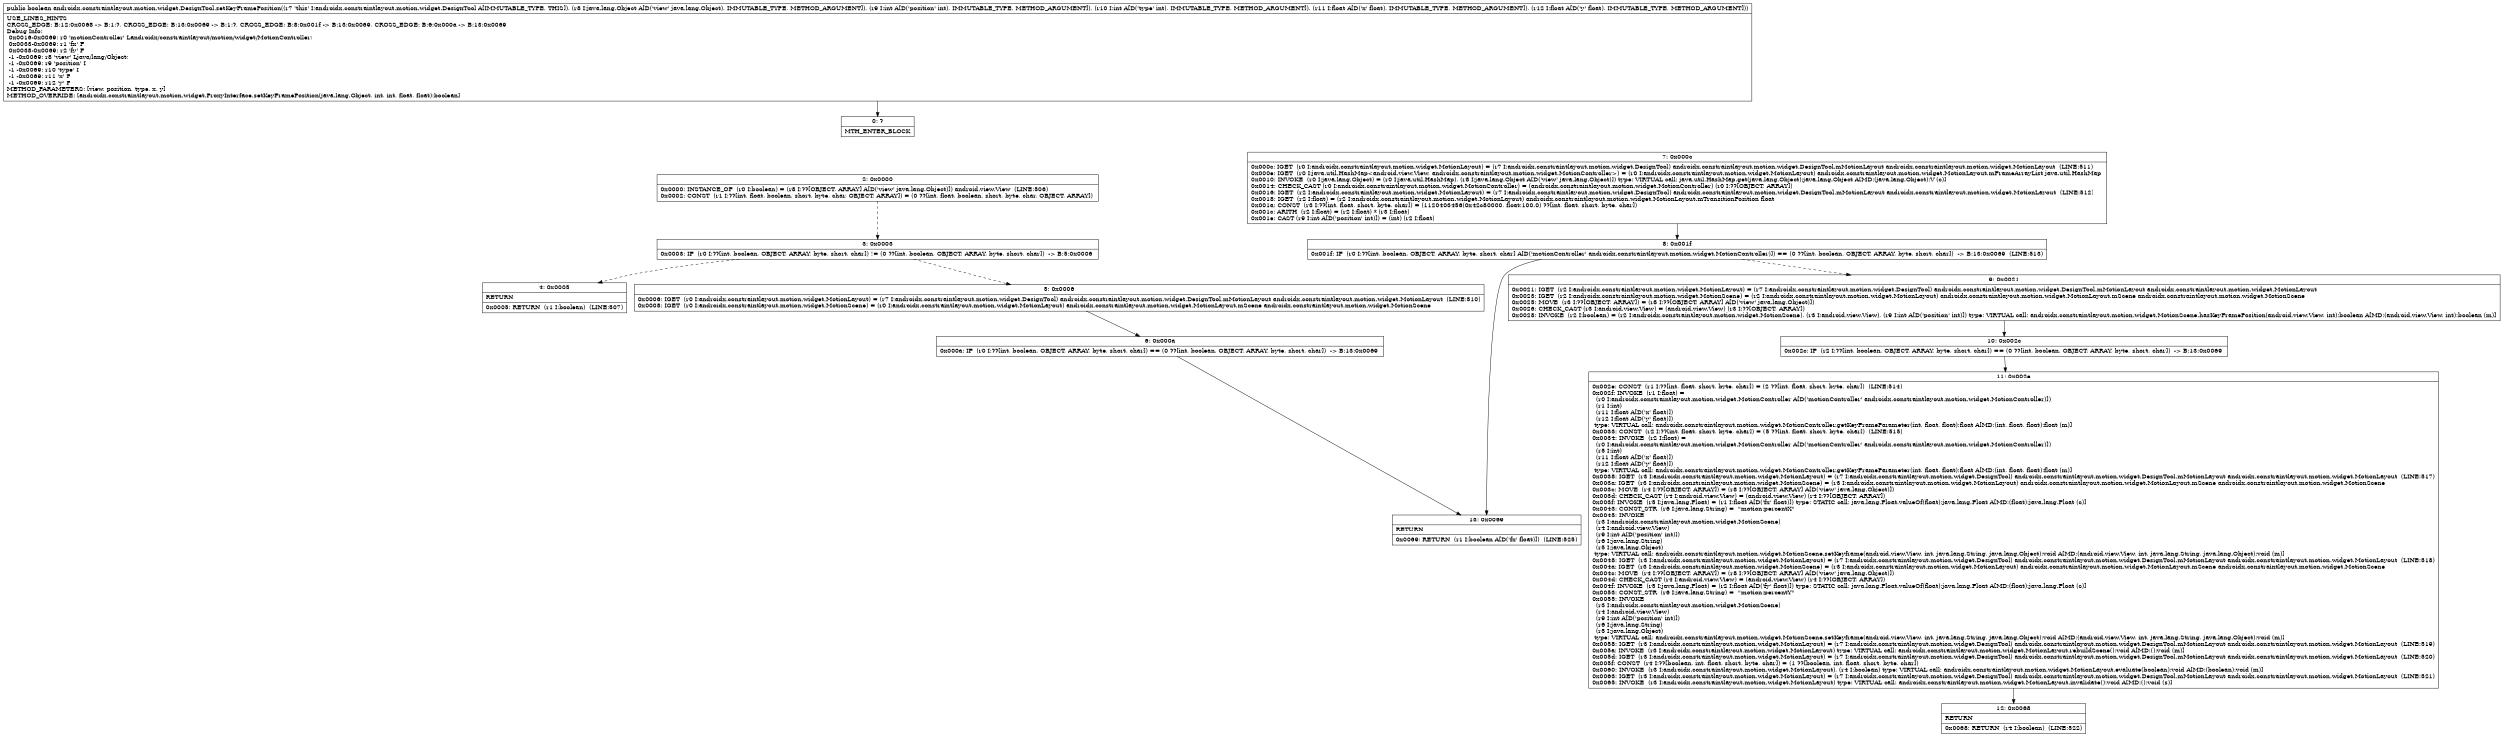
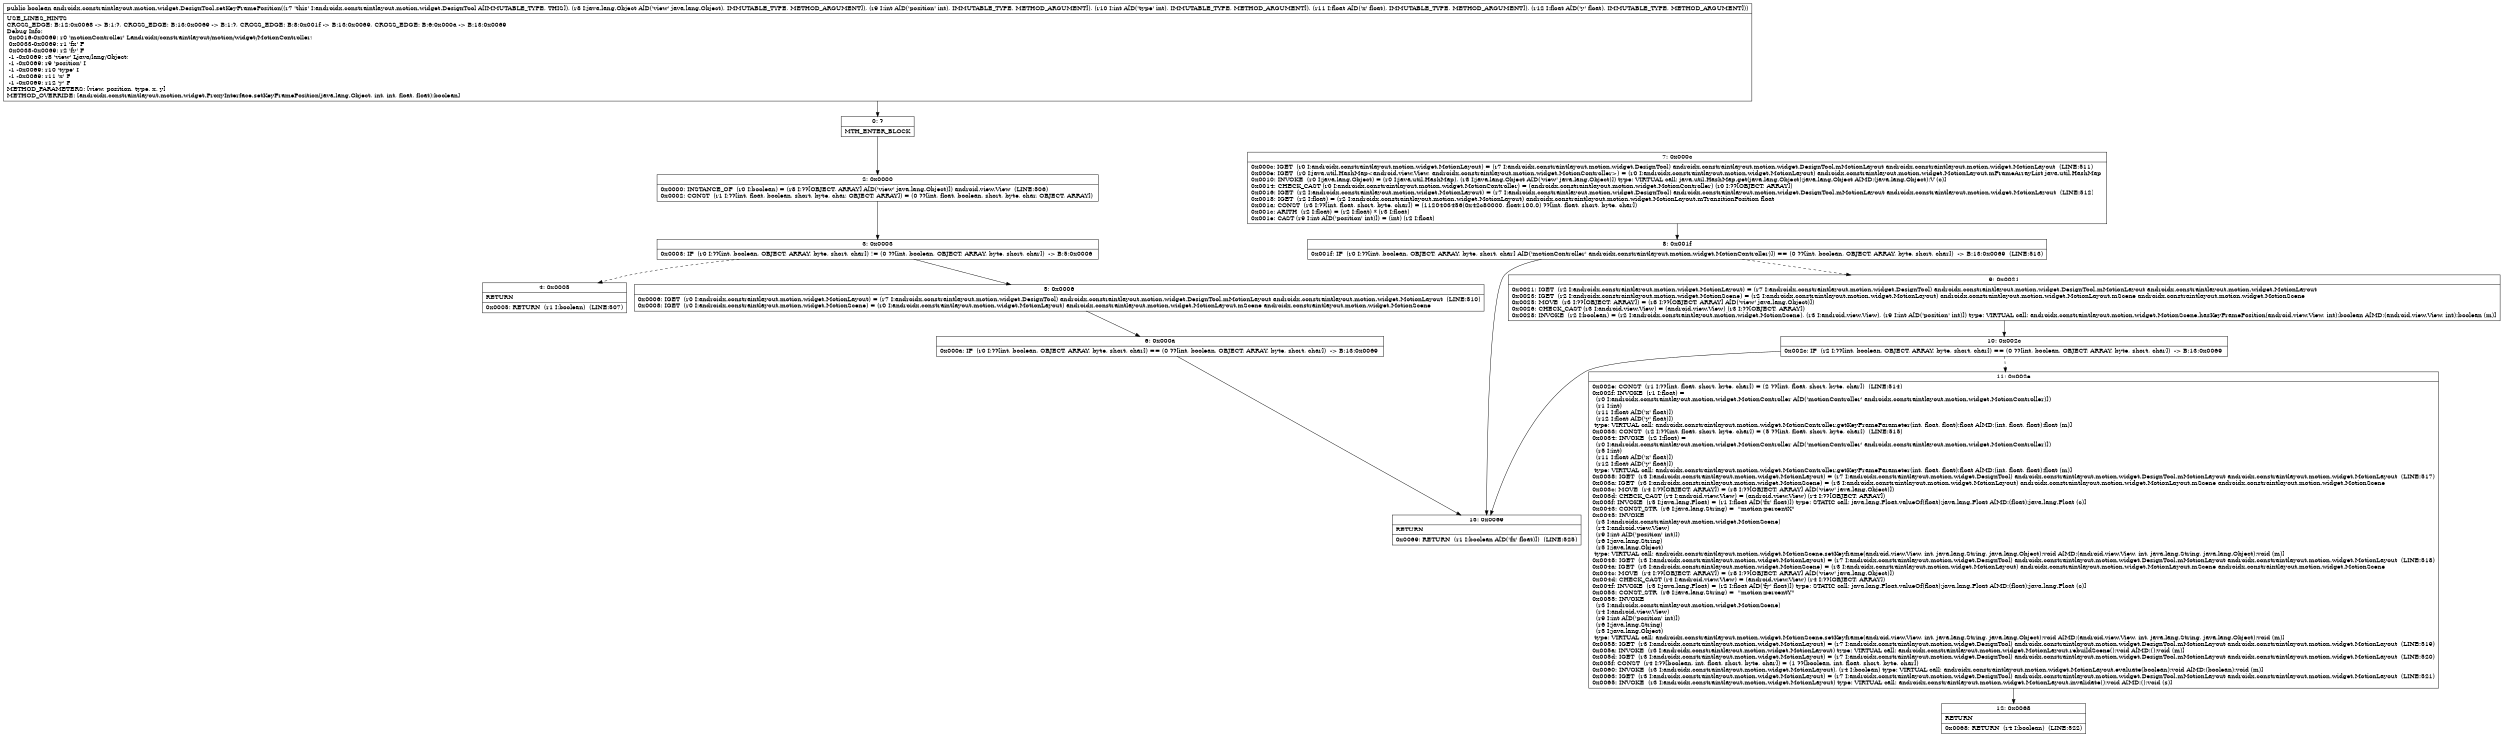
none -> (878, 153)
(878, 218) -> (878, 218)
(960, 271) -> (960, 271)
(2005, 362) -> (2005, 362)
none -> (1598, 367)
